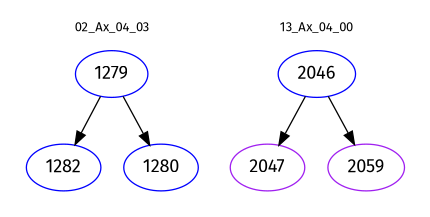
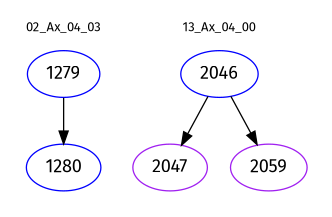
(64, 168) -> none
